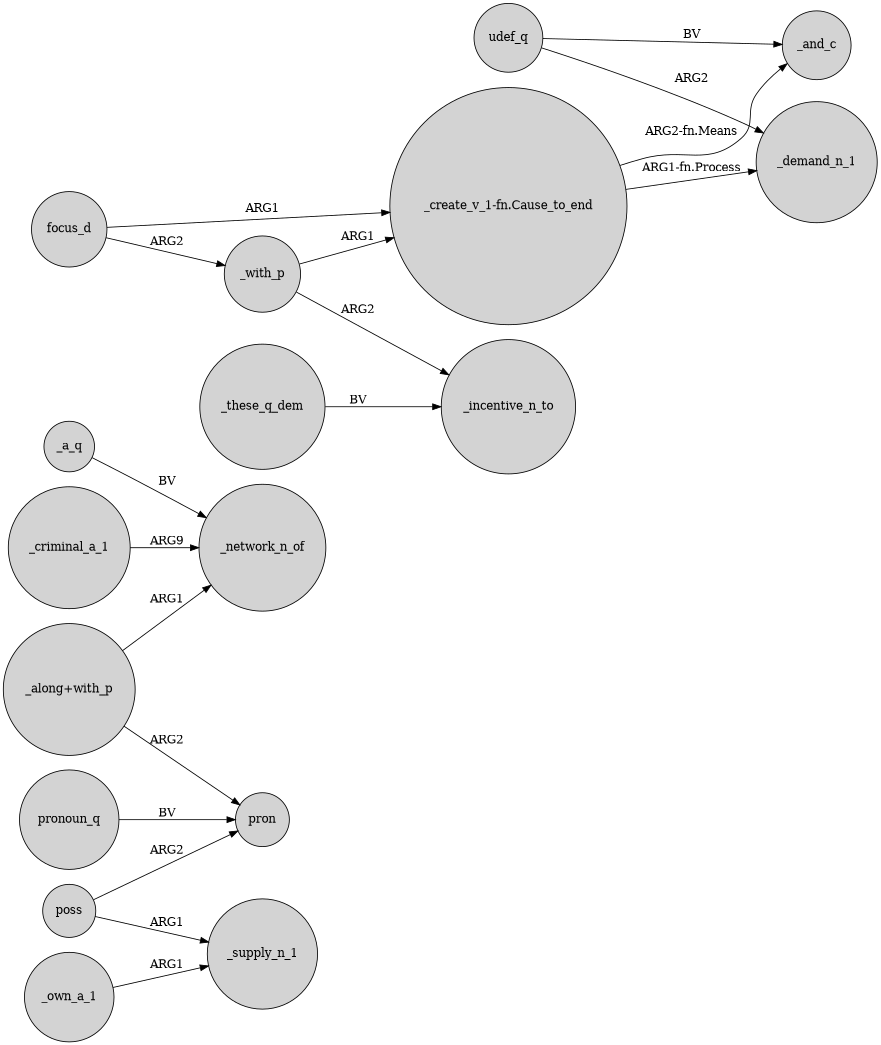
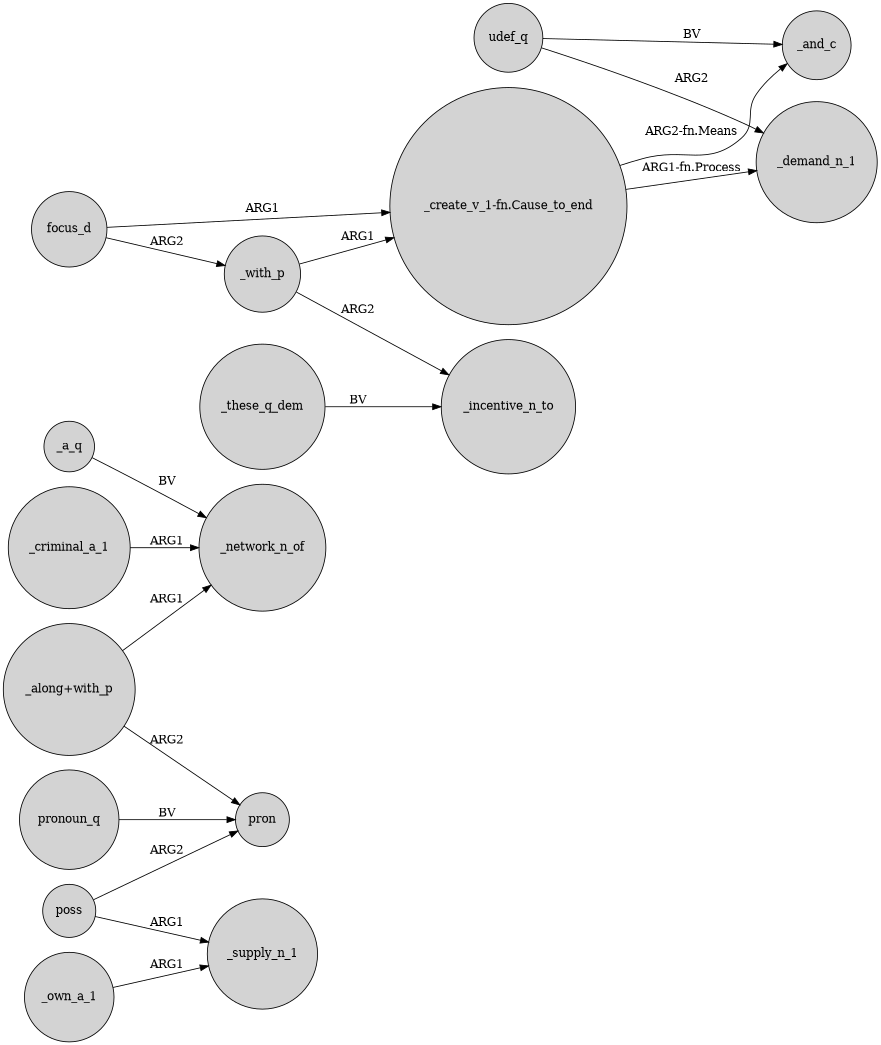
(167, 541) -> (167, 541)
